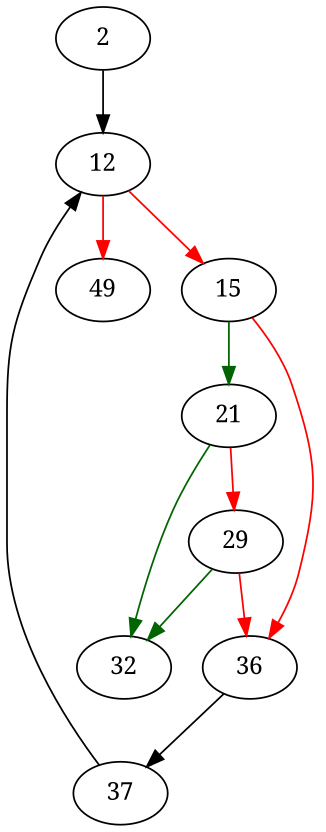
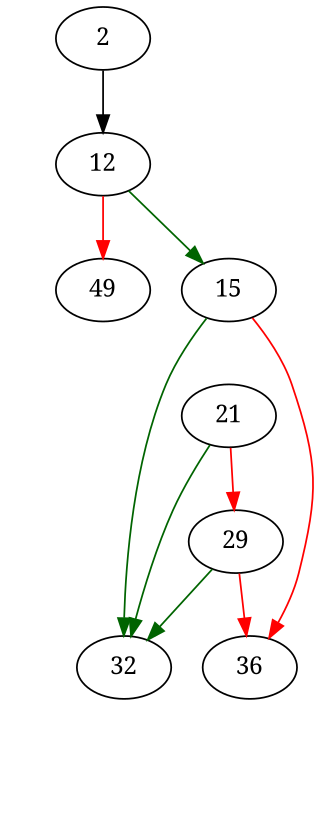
(160, 221) -> (160, 221)
(229, 344) -> (143, 461)
(121, 793) -> none
